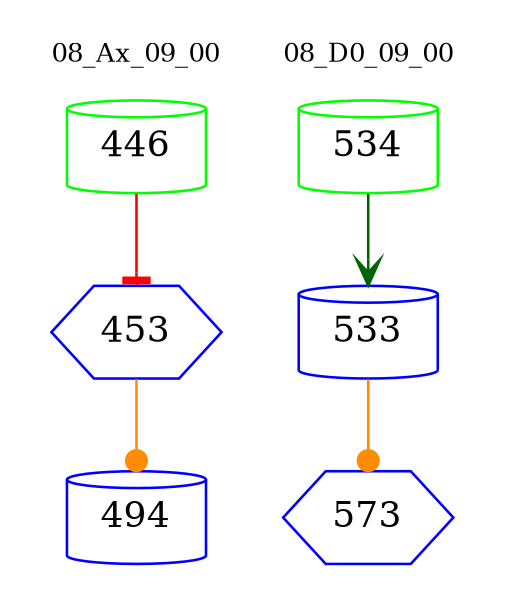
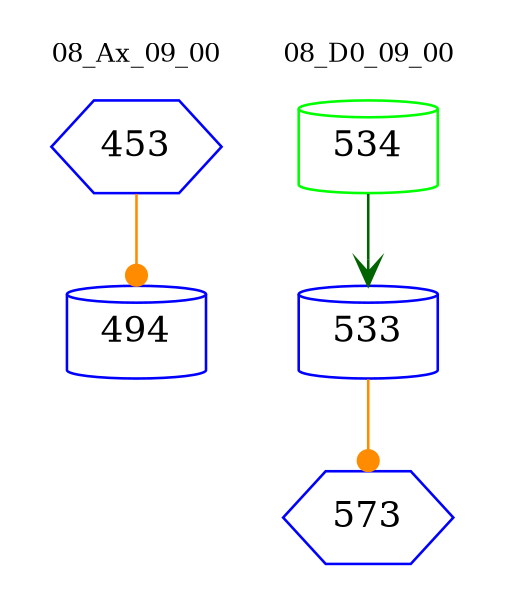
(136, 147) -> none
